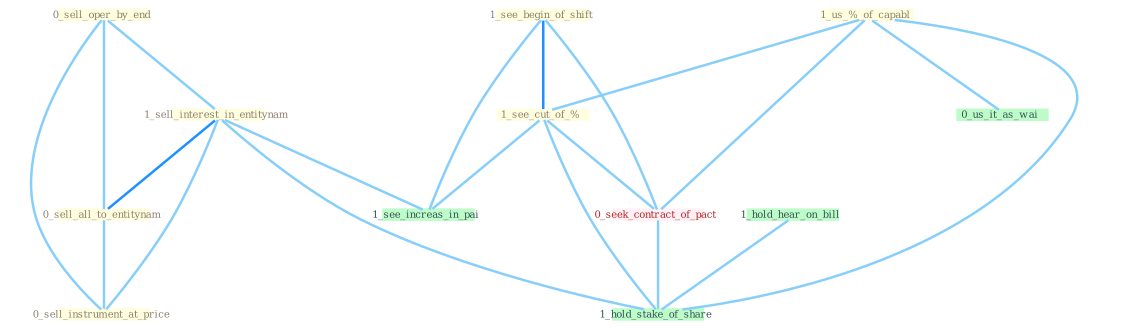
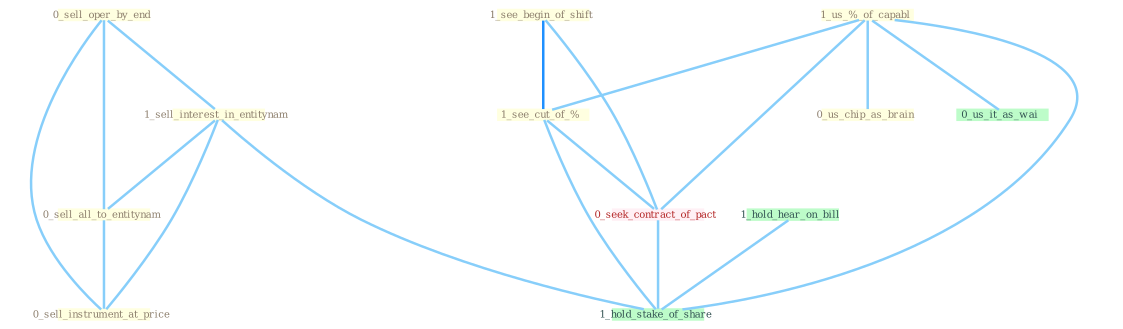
none -> (868, 115)
(161, 165) -> (161, 165)
(428, 215) -> none
